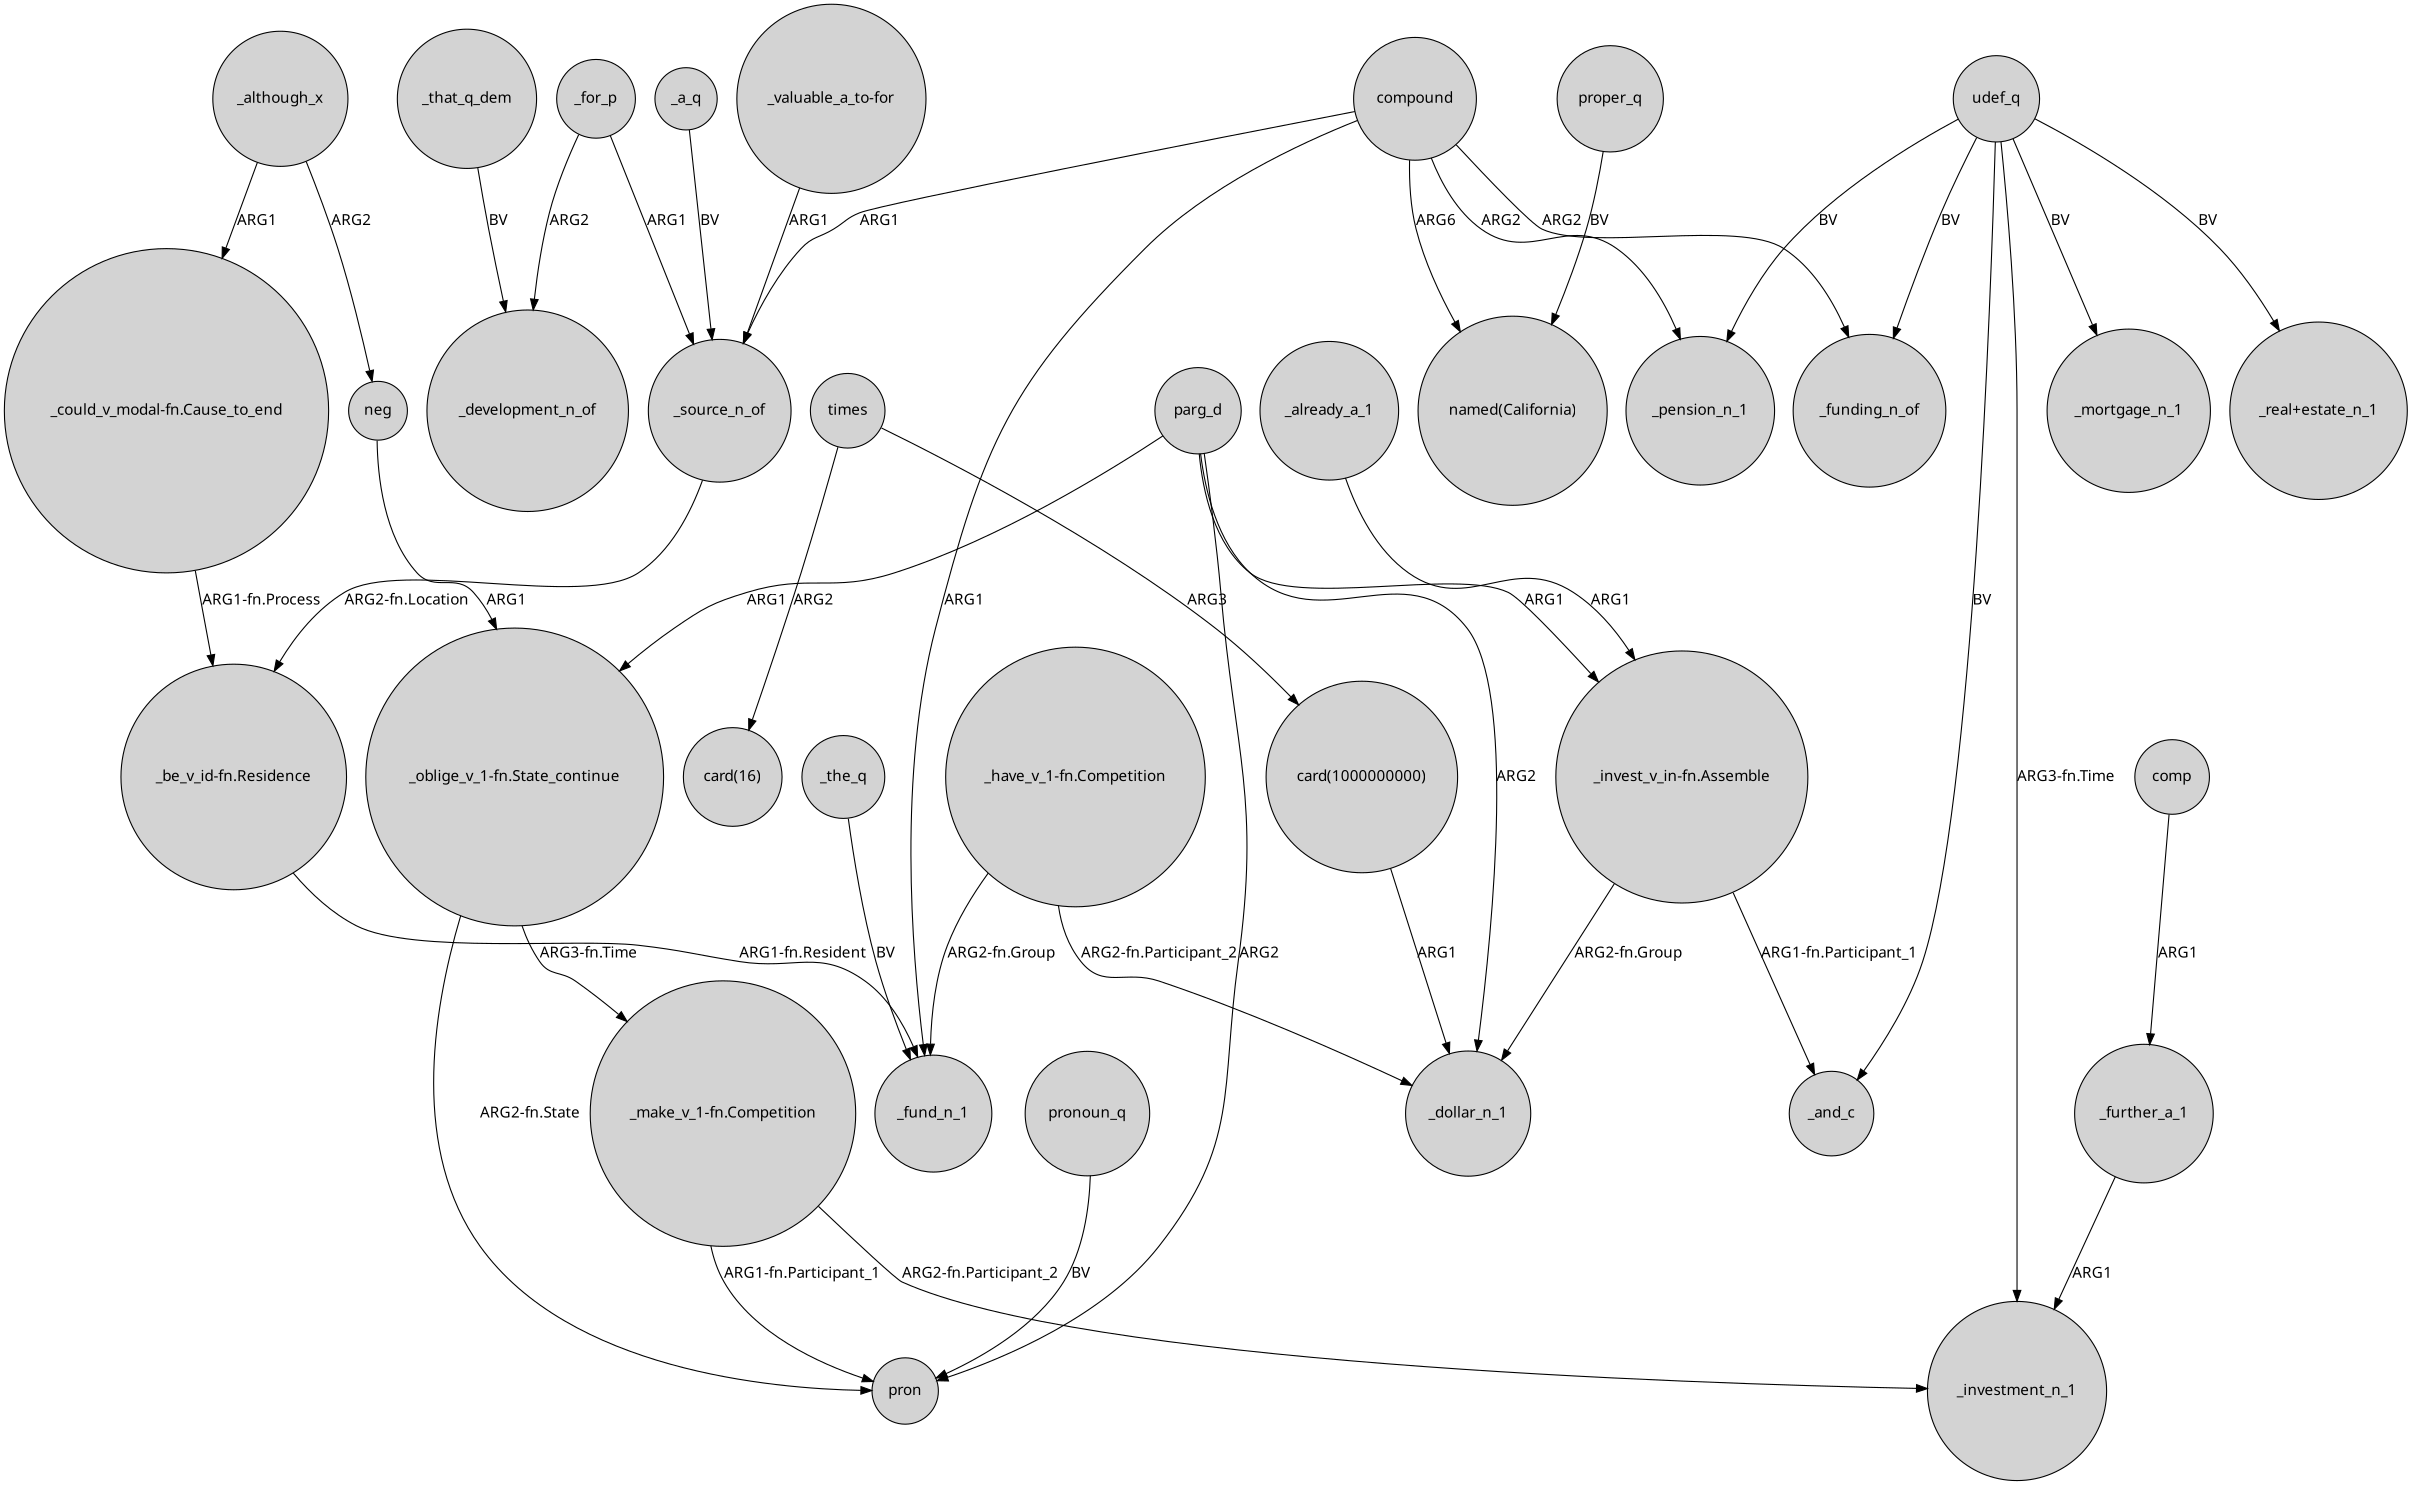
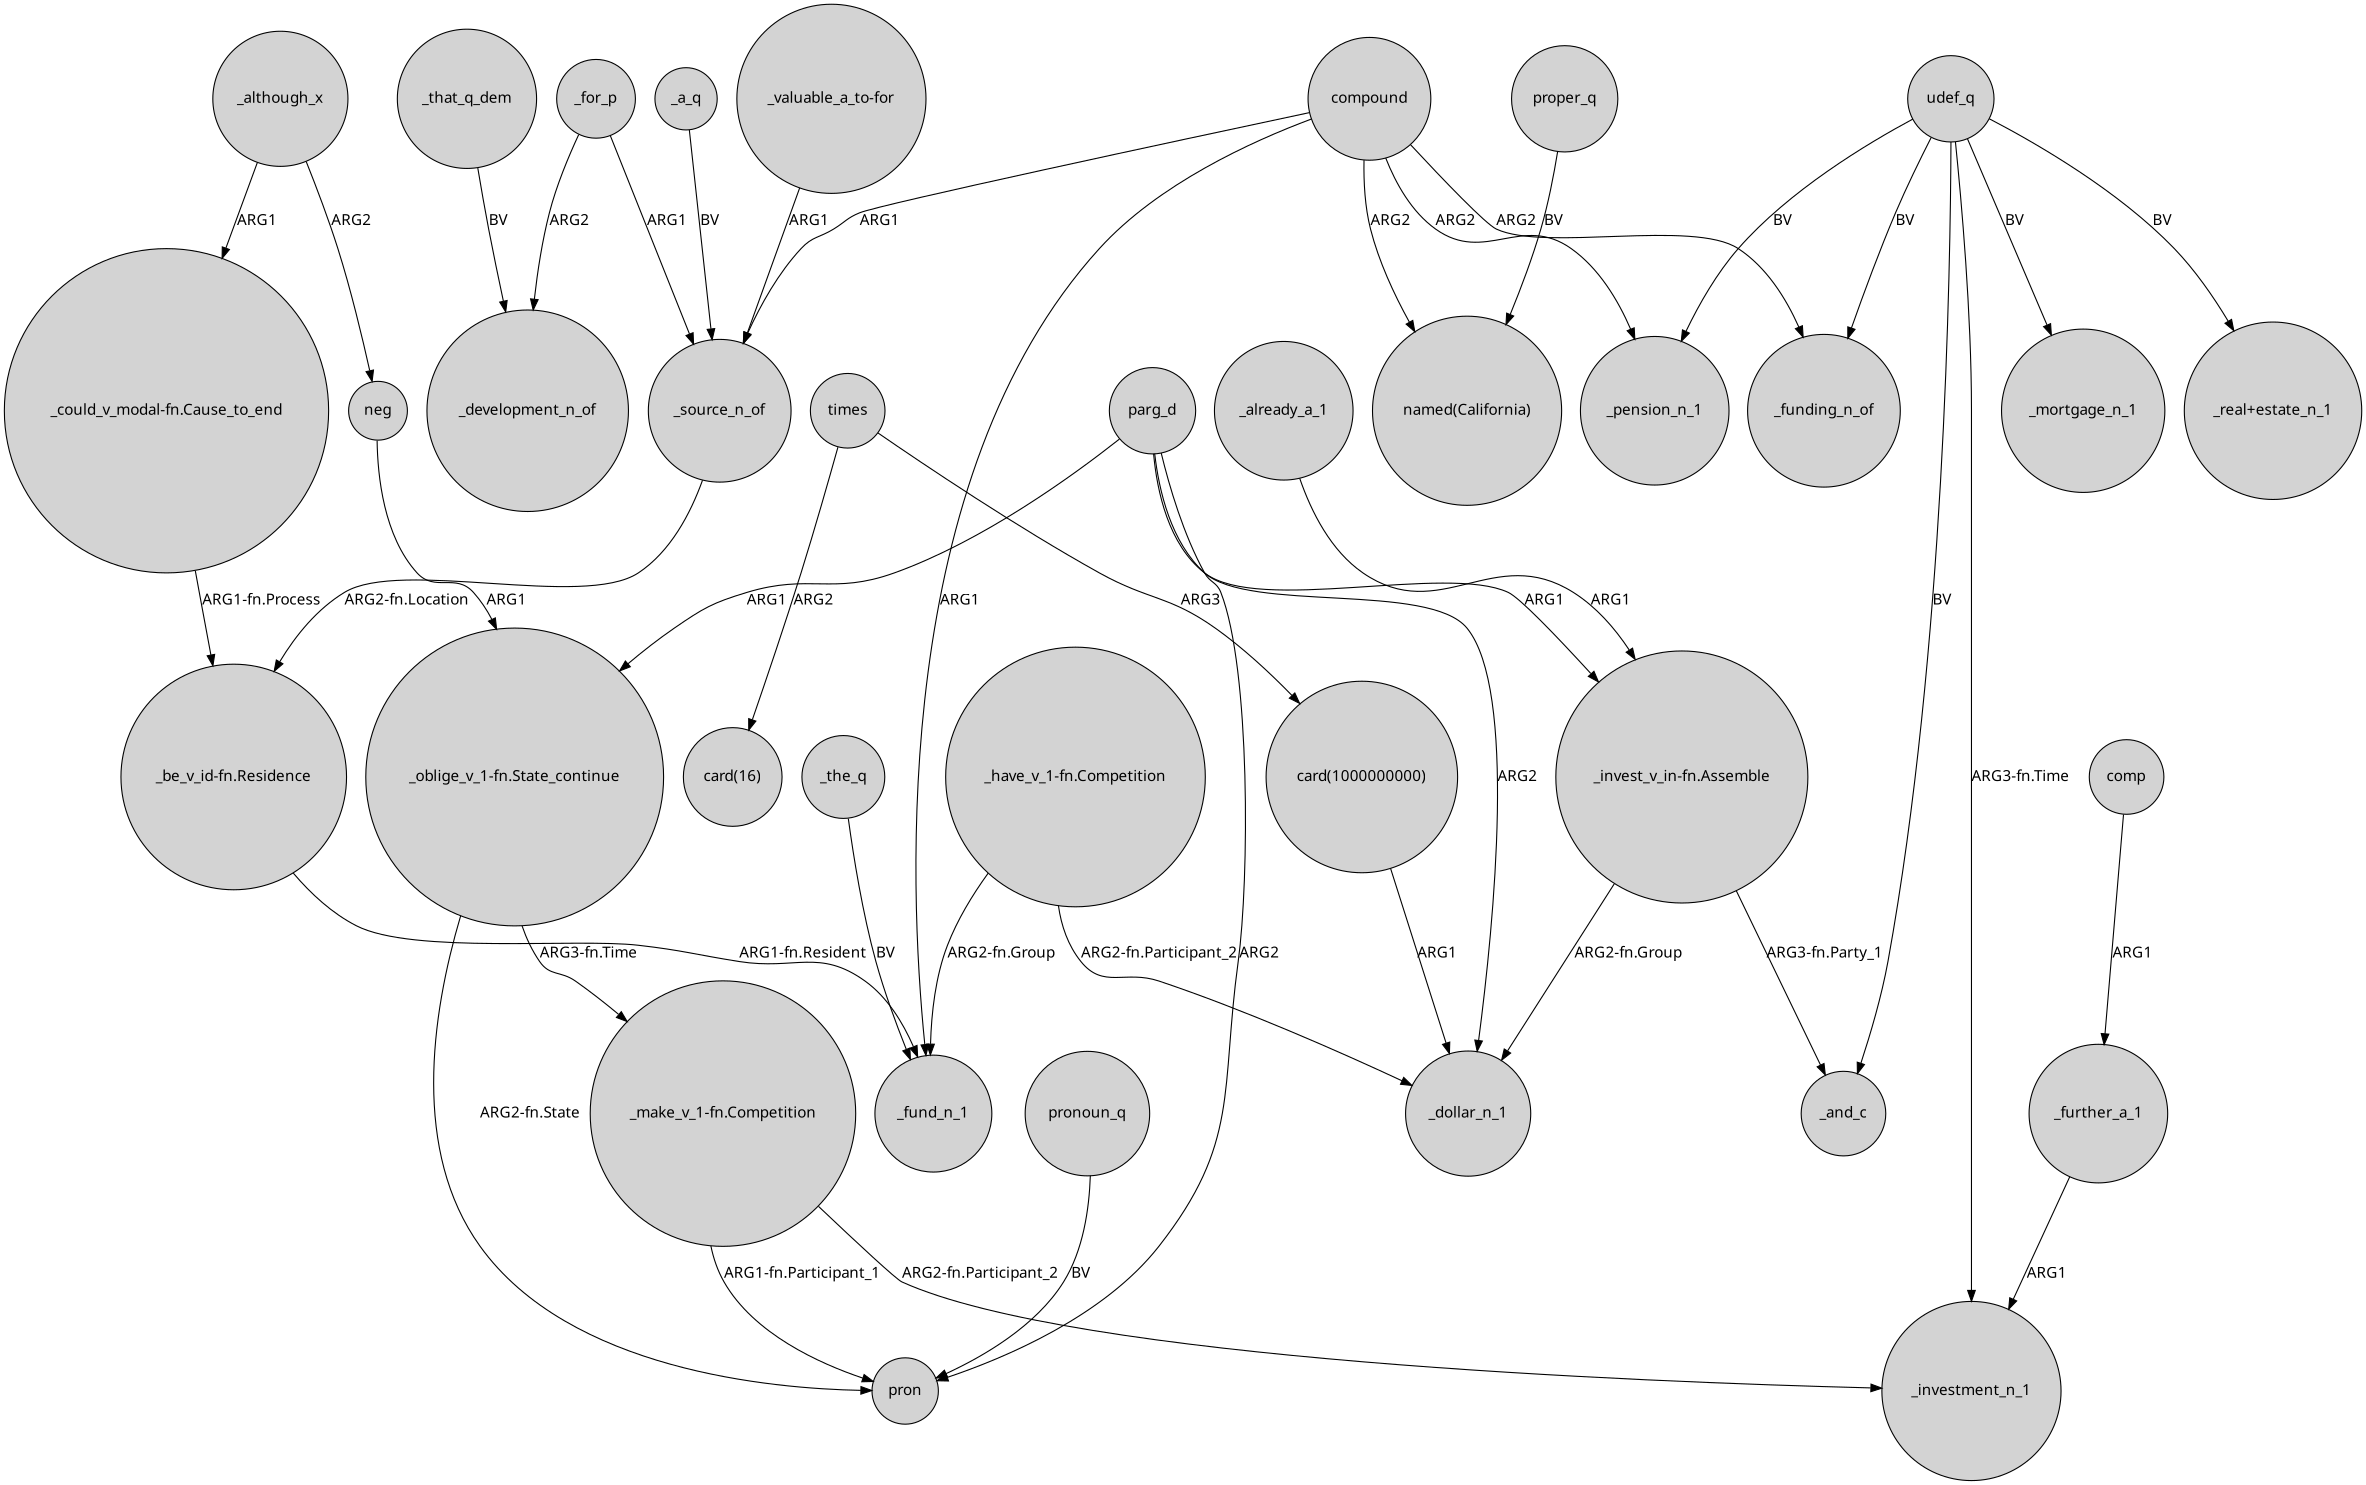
(1436, 221) -> (1391, 221)
(1840, 953) -> (1825, 953)
